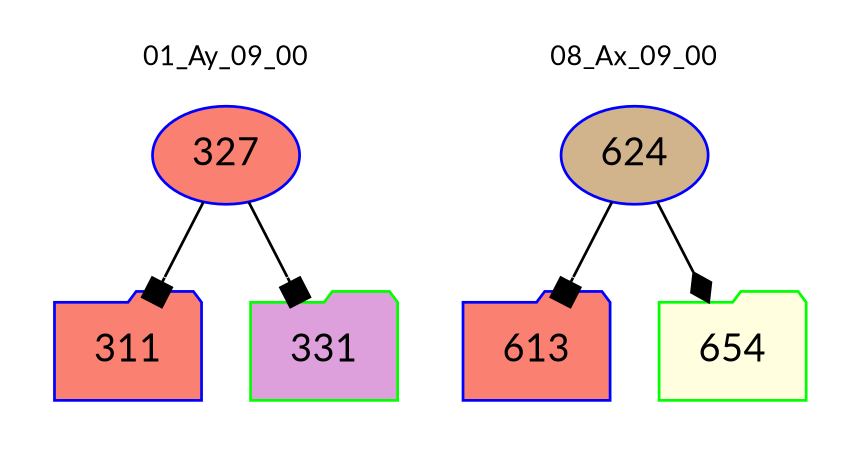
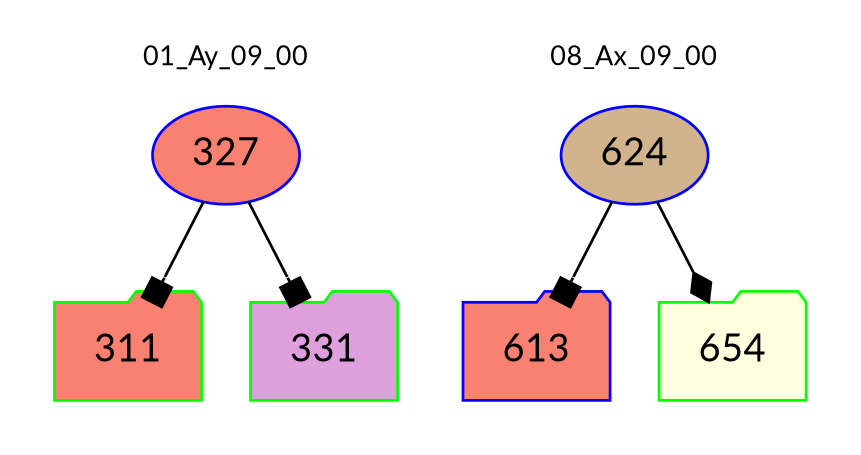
(128, 351) -> (128, 351)
